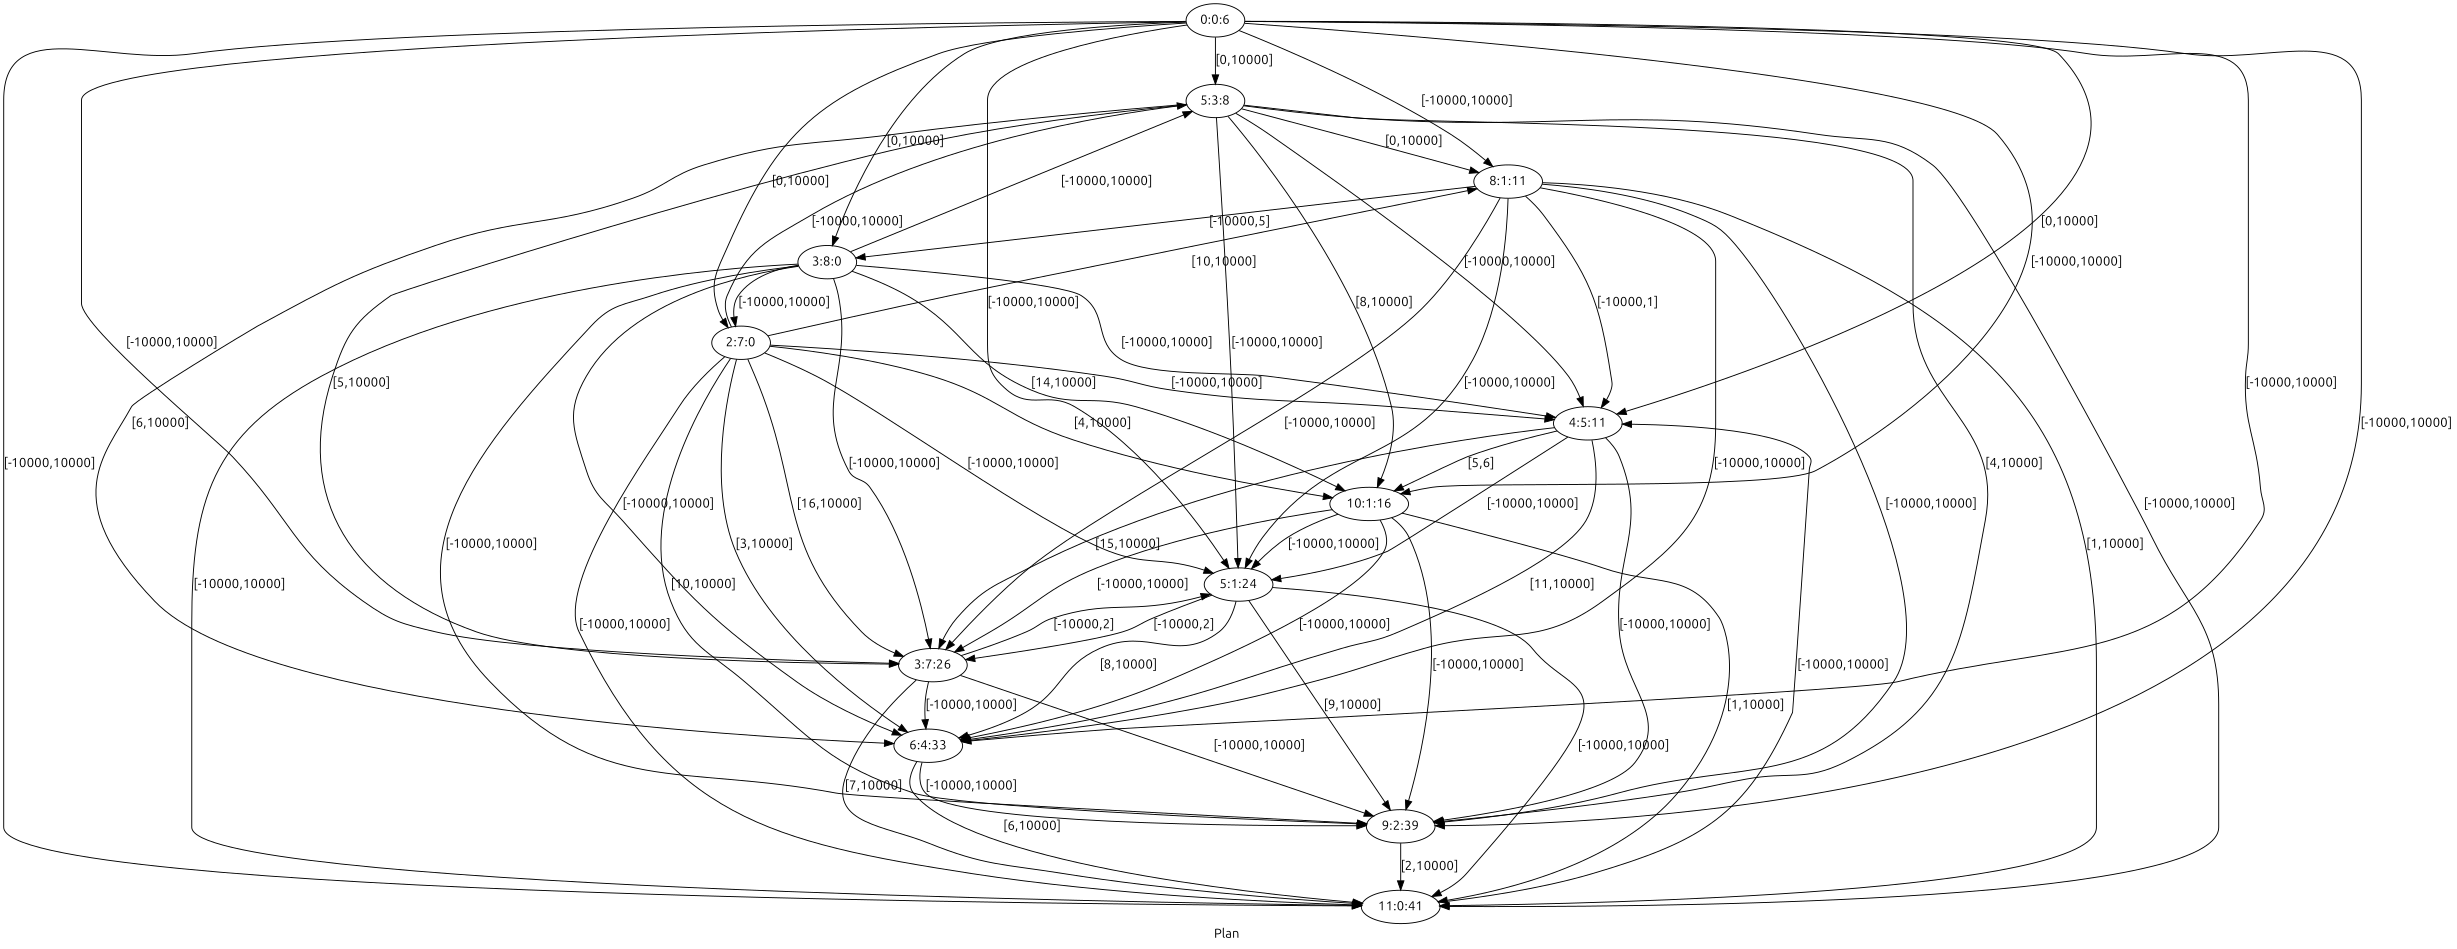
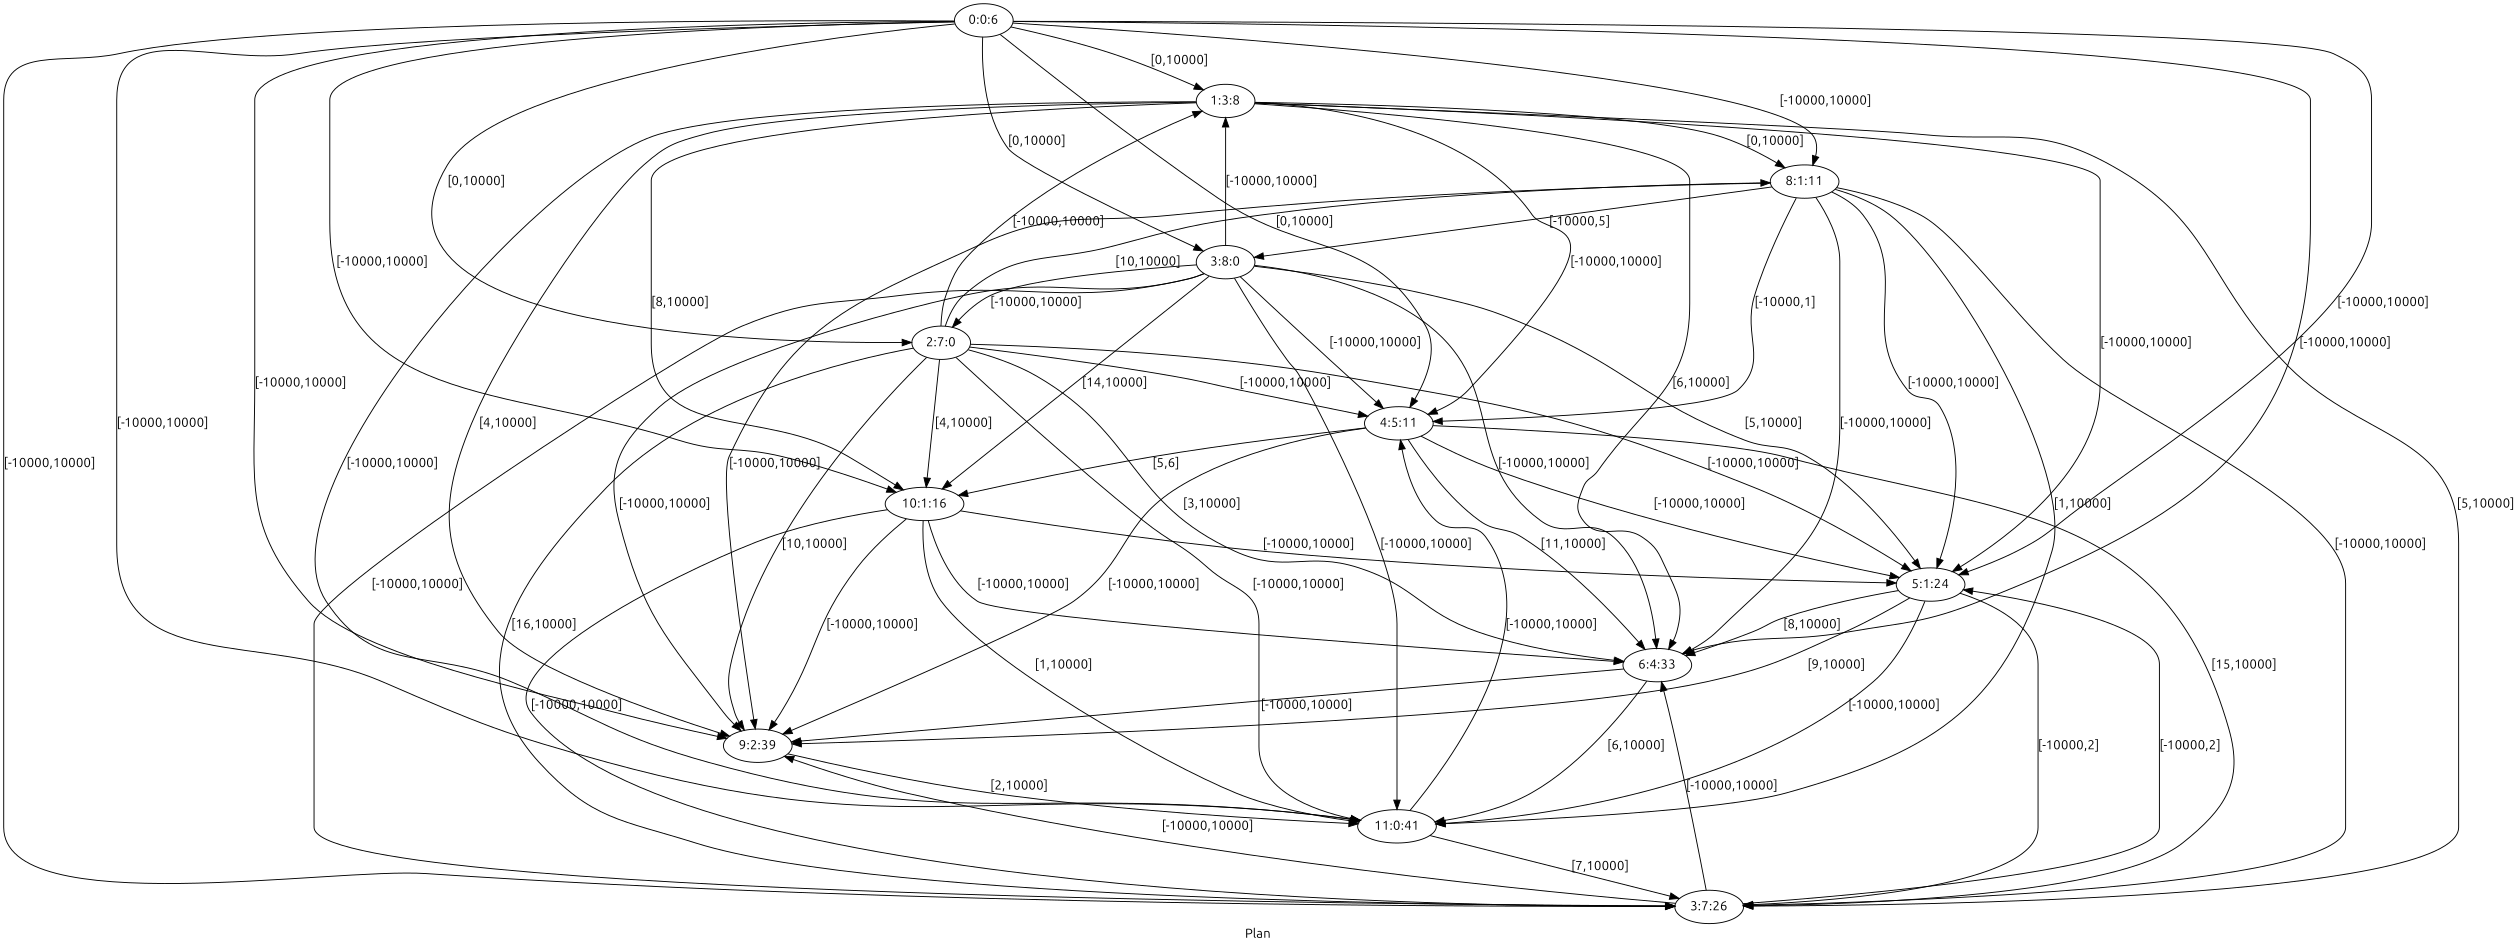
(1215, 101) -> (1226, 101)
none -> (1608, 367)
(1019, 867) -> (1550, 866)
